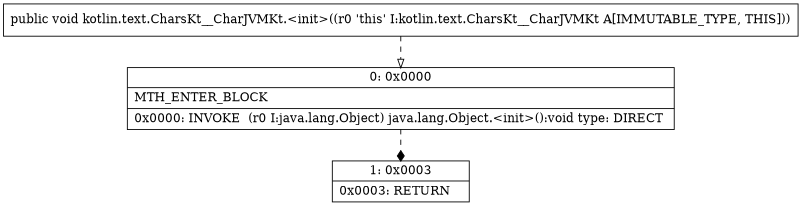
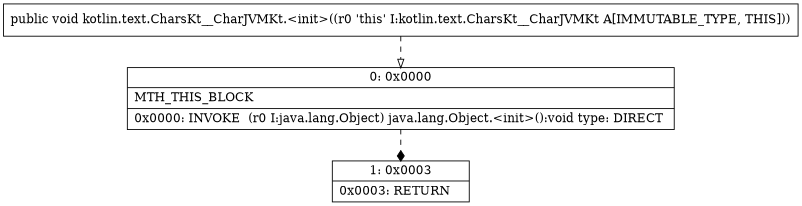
(201, 98) -> (194, 98)
